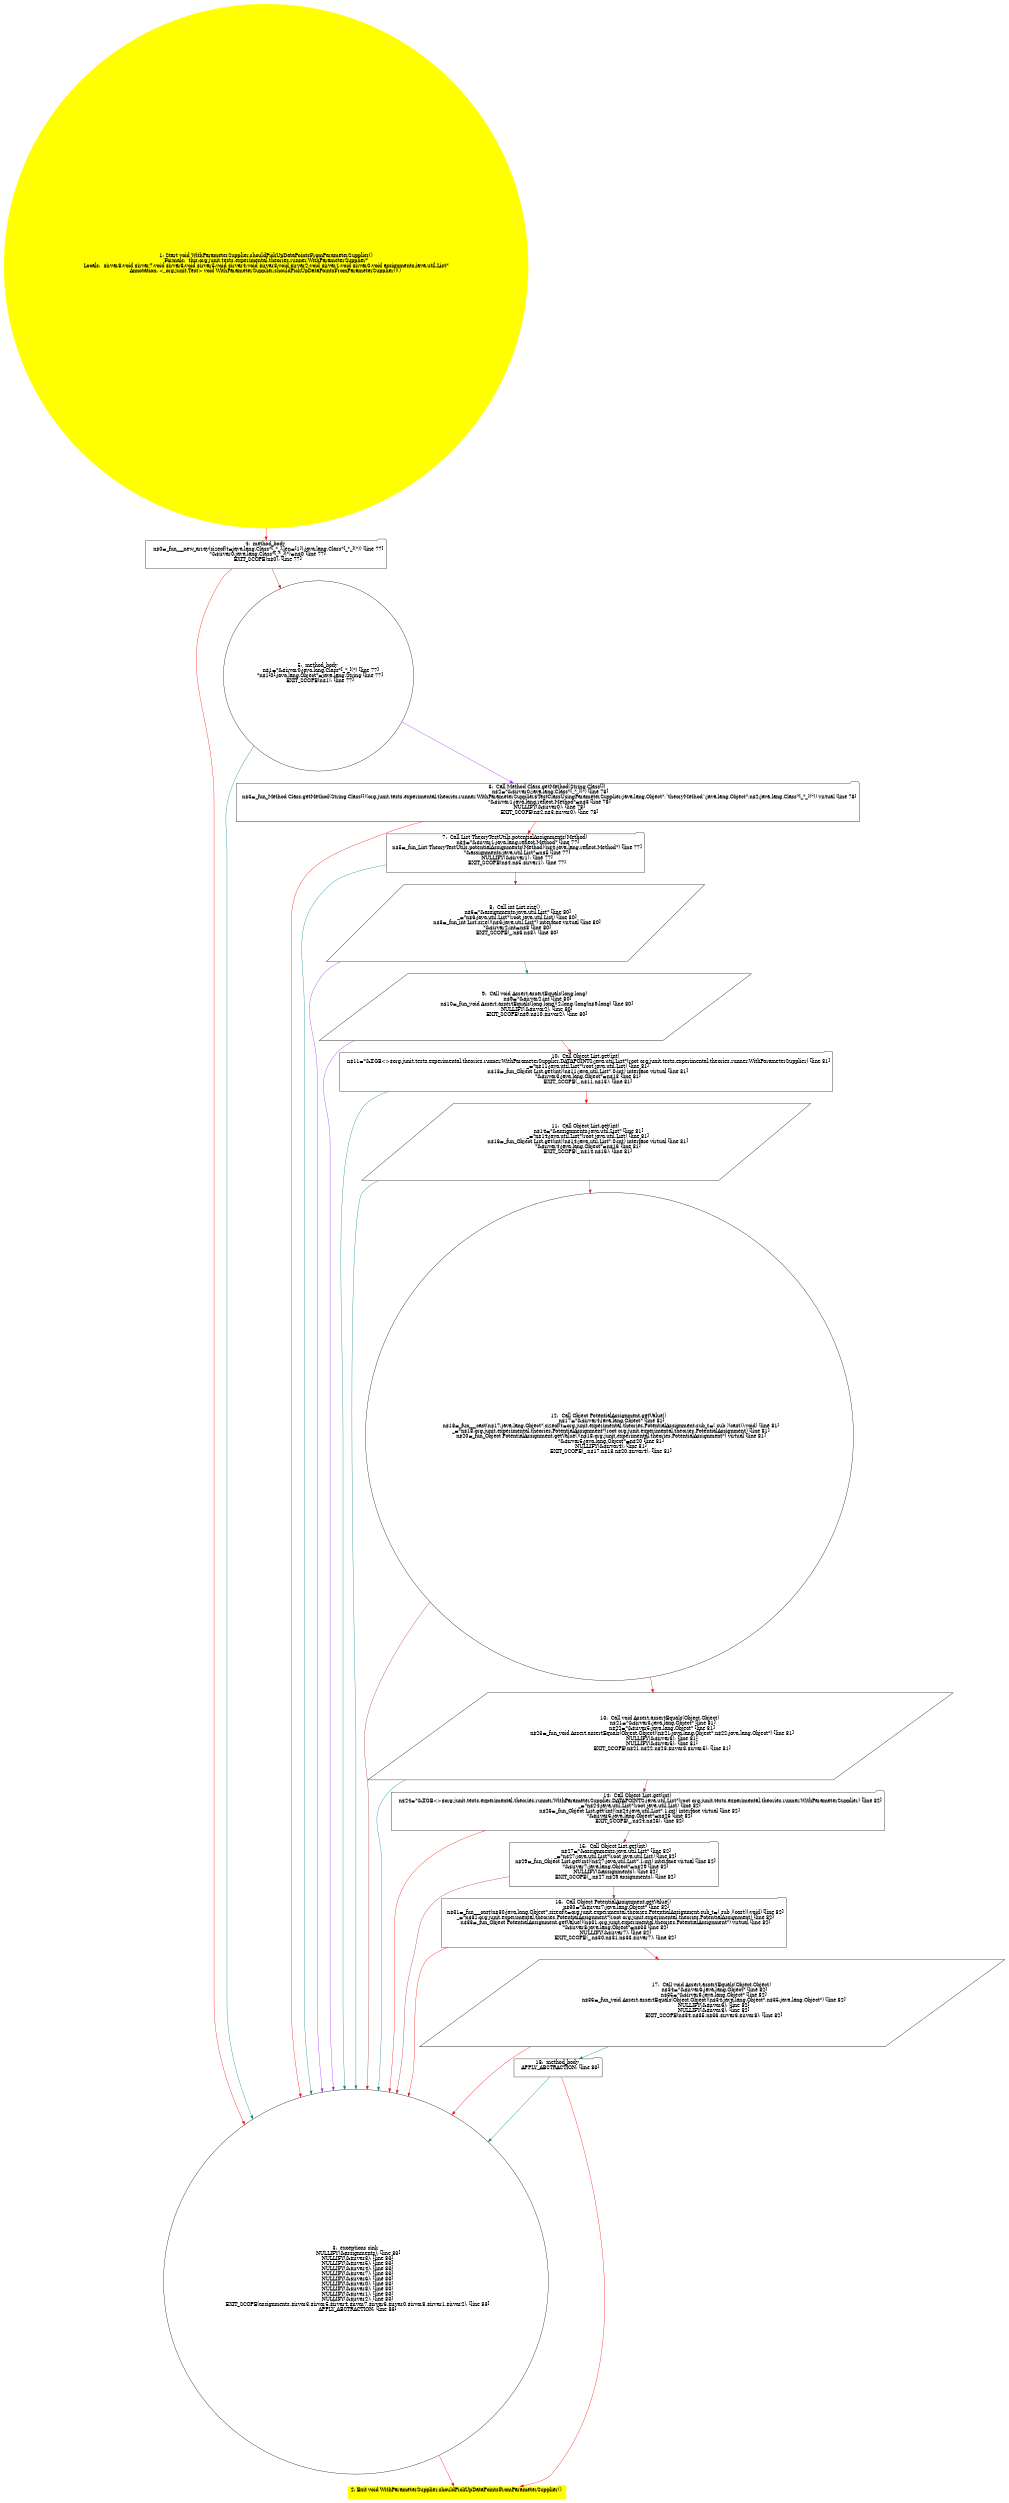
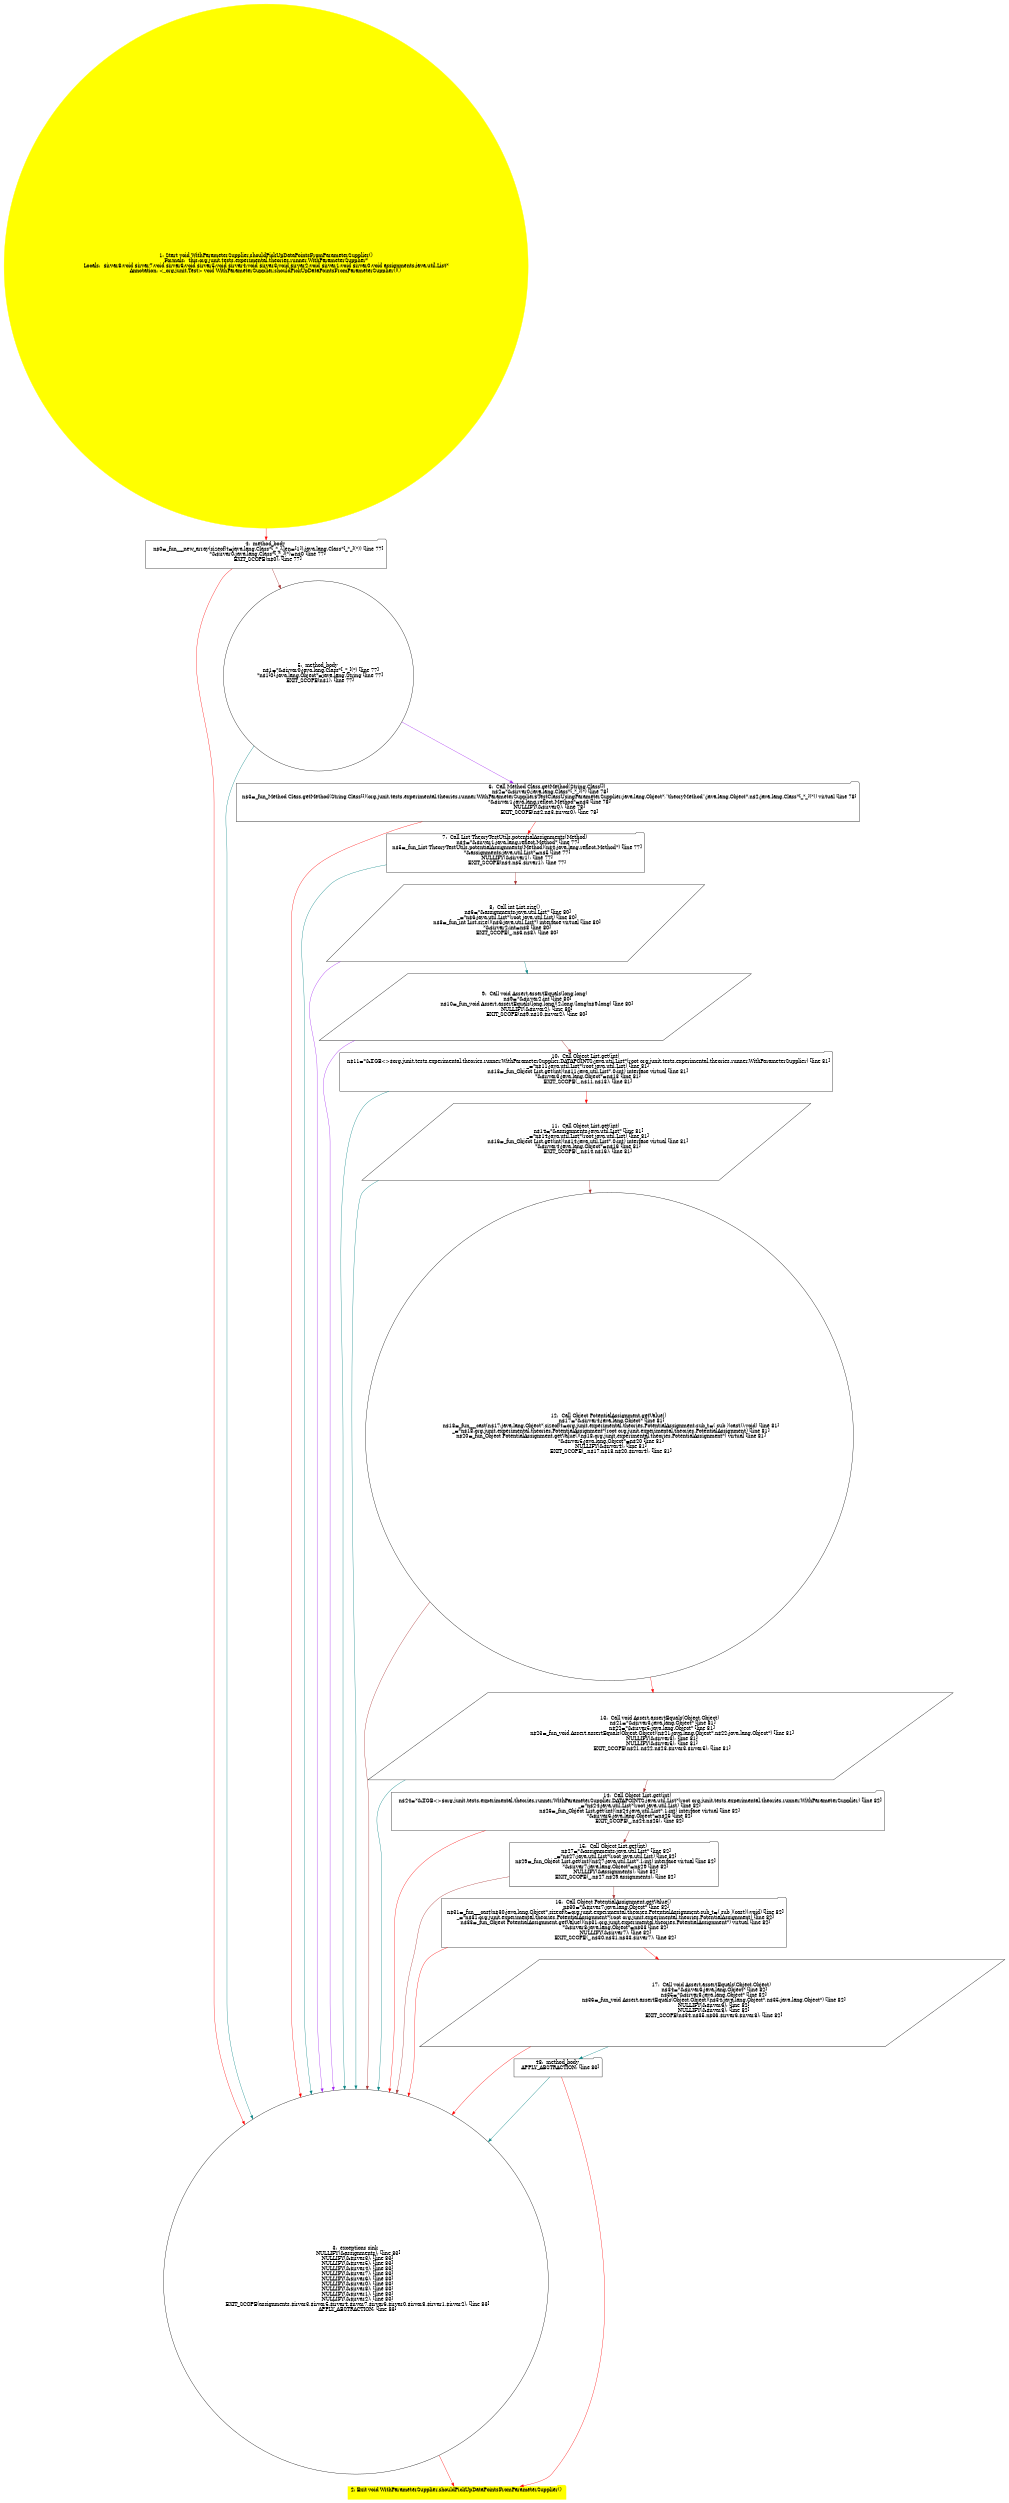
(558, 2068) -> (558, 2068)
